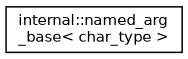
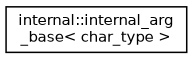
(94, 30) -> (96, 30)
